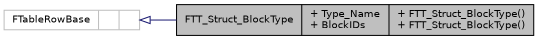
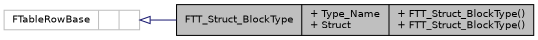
(338, 25) -> (330, 25)
